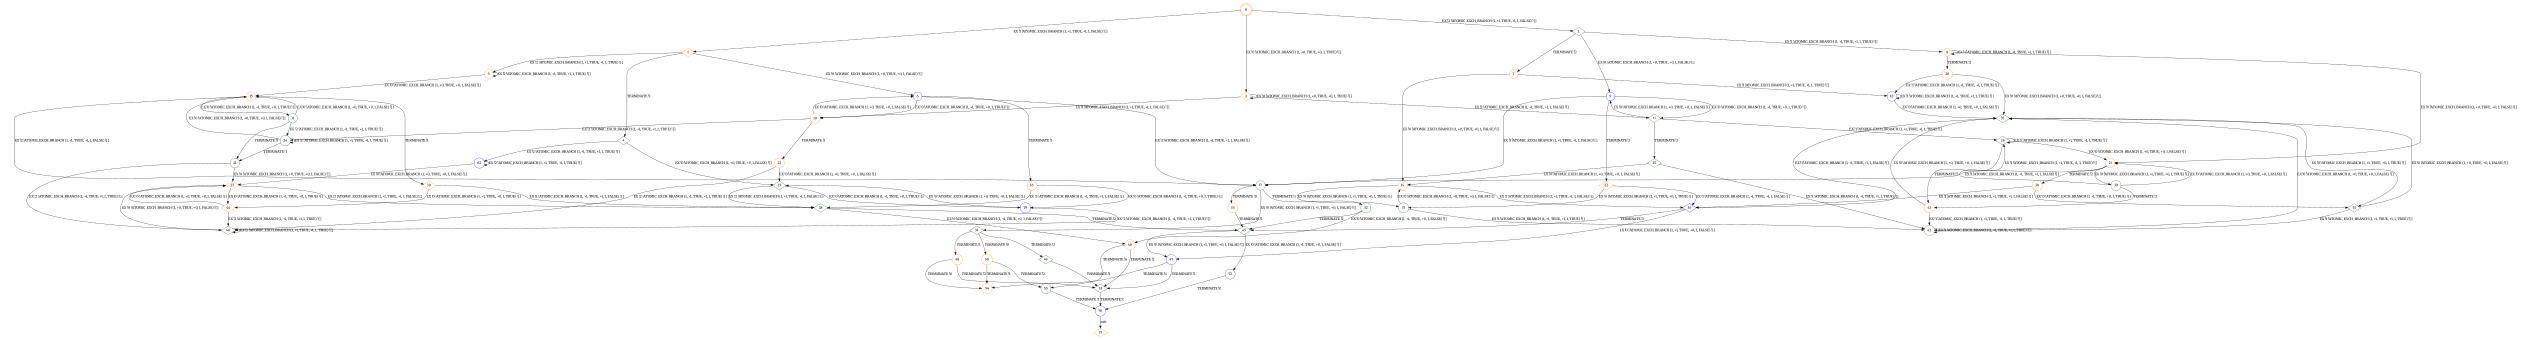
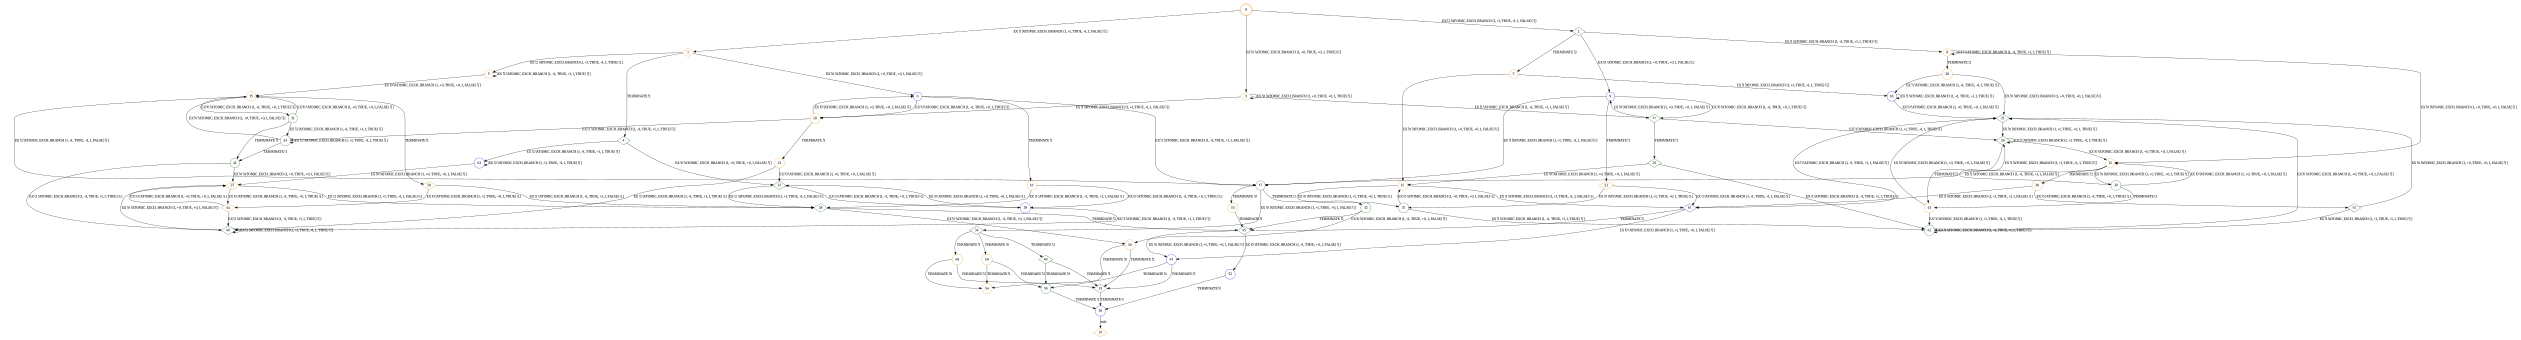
(2293, 126) -> (2003, 128)
(1115, 260) -> (1115, 260)
none -> (1046, 273)
